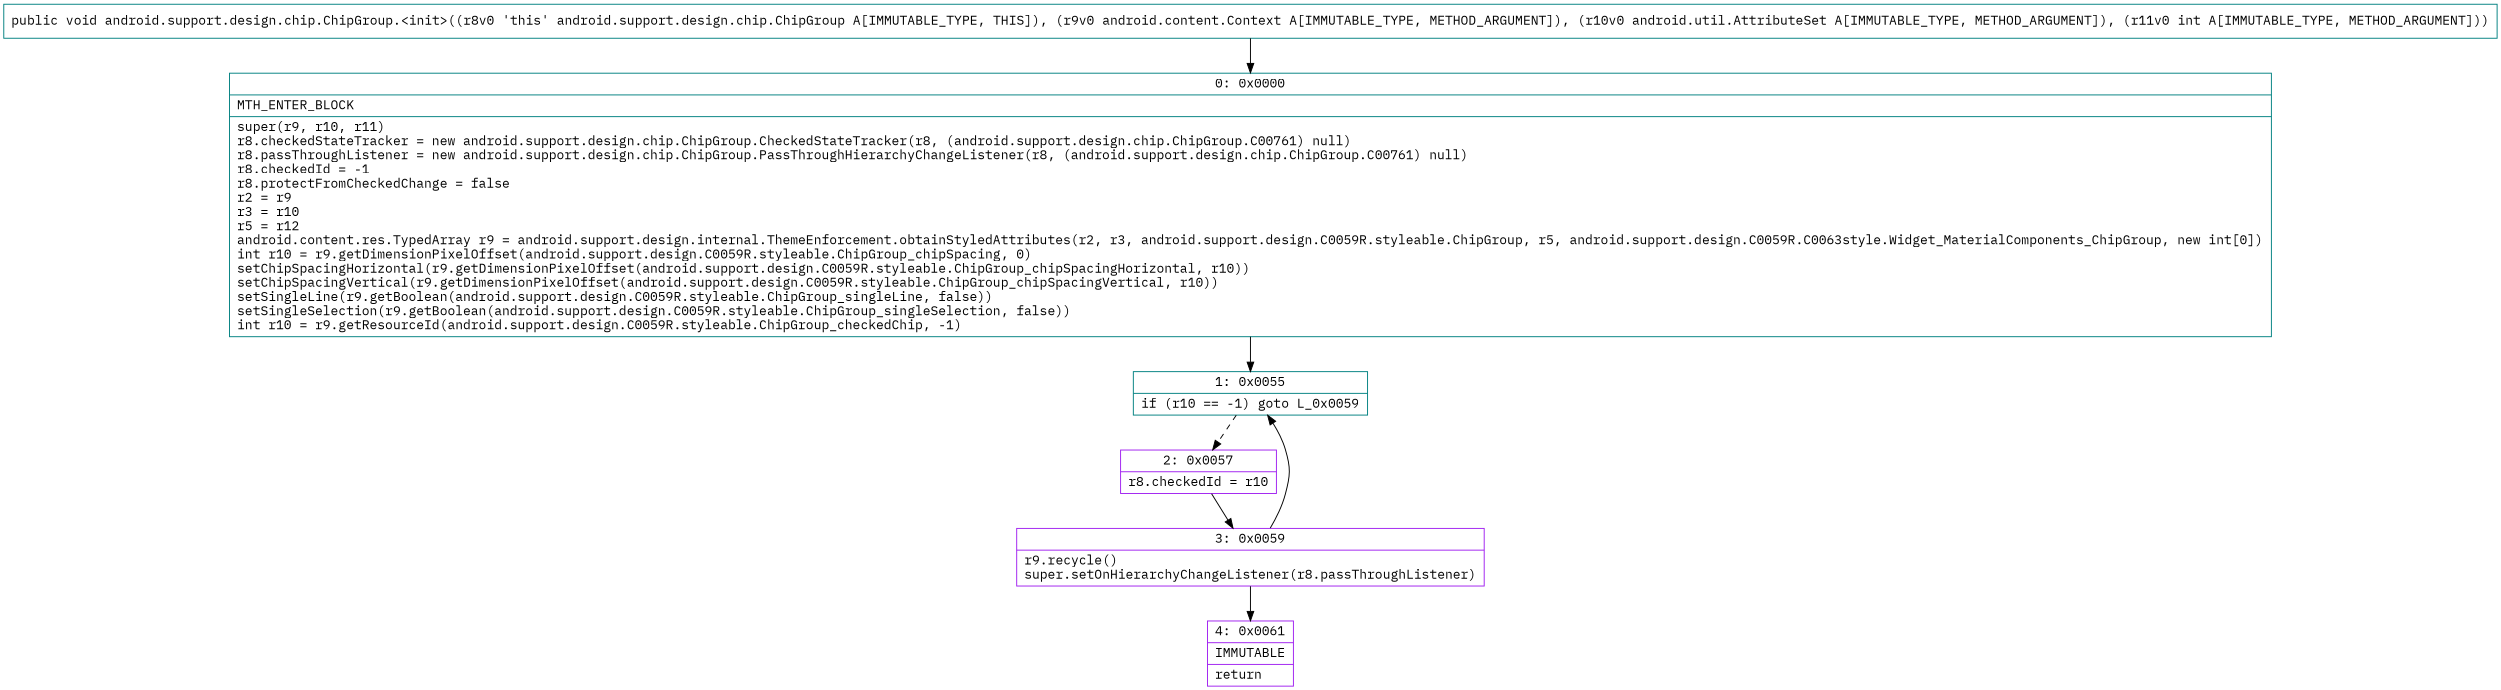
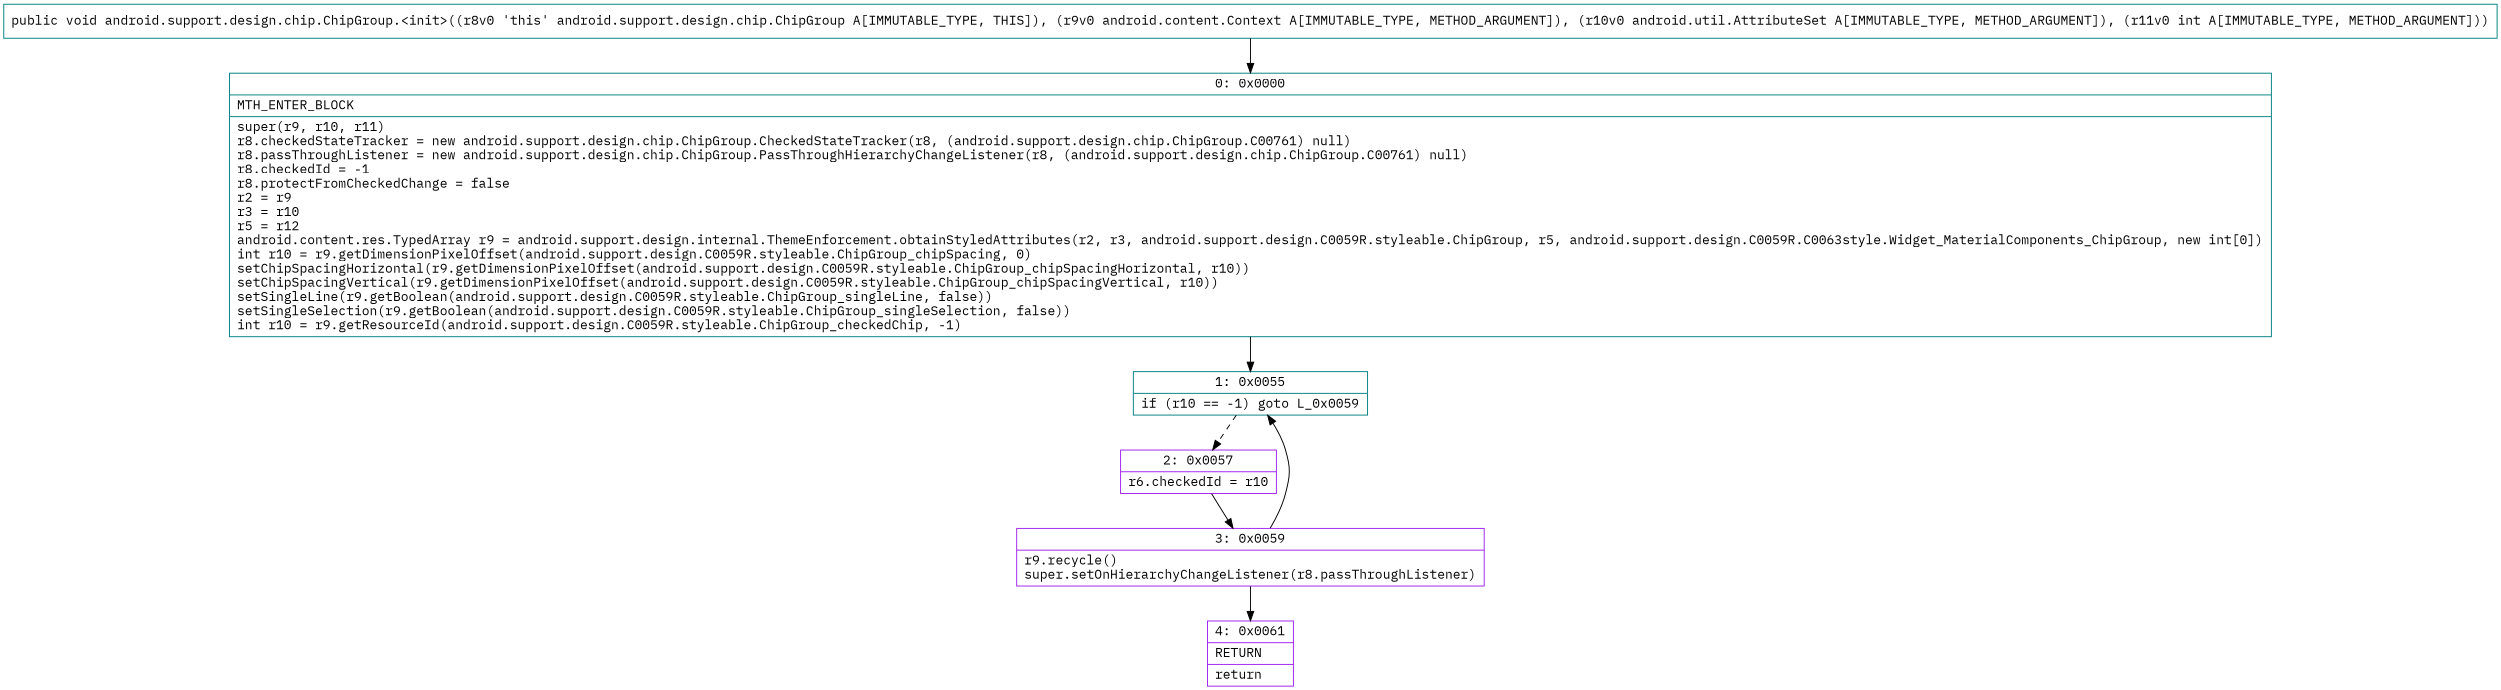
(1198, 482) -> (1198, 482)
(1250, 653) -> (1239, 653)
